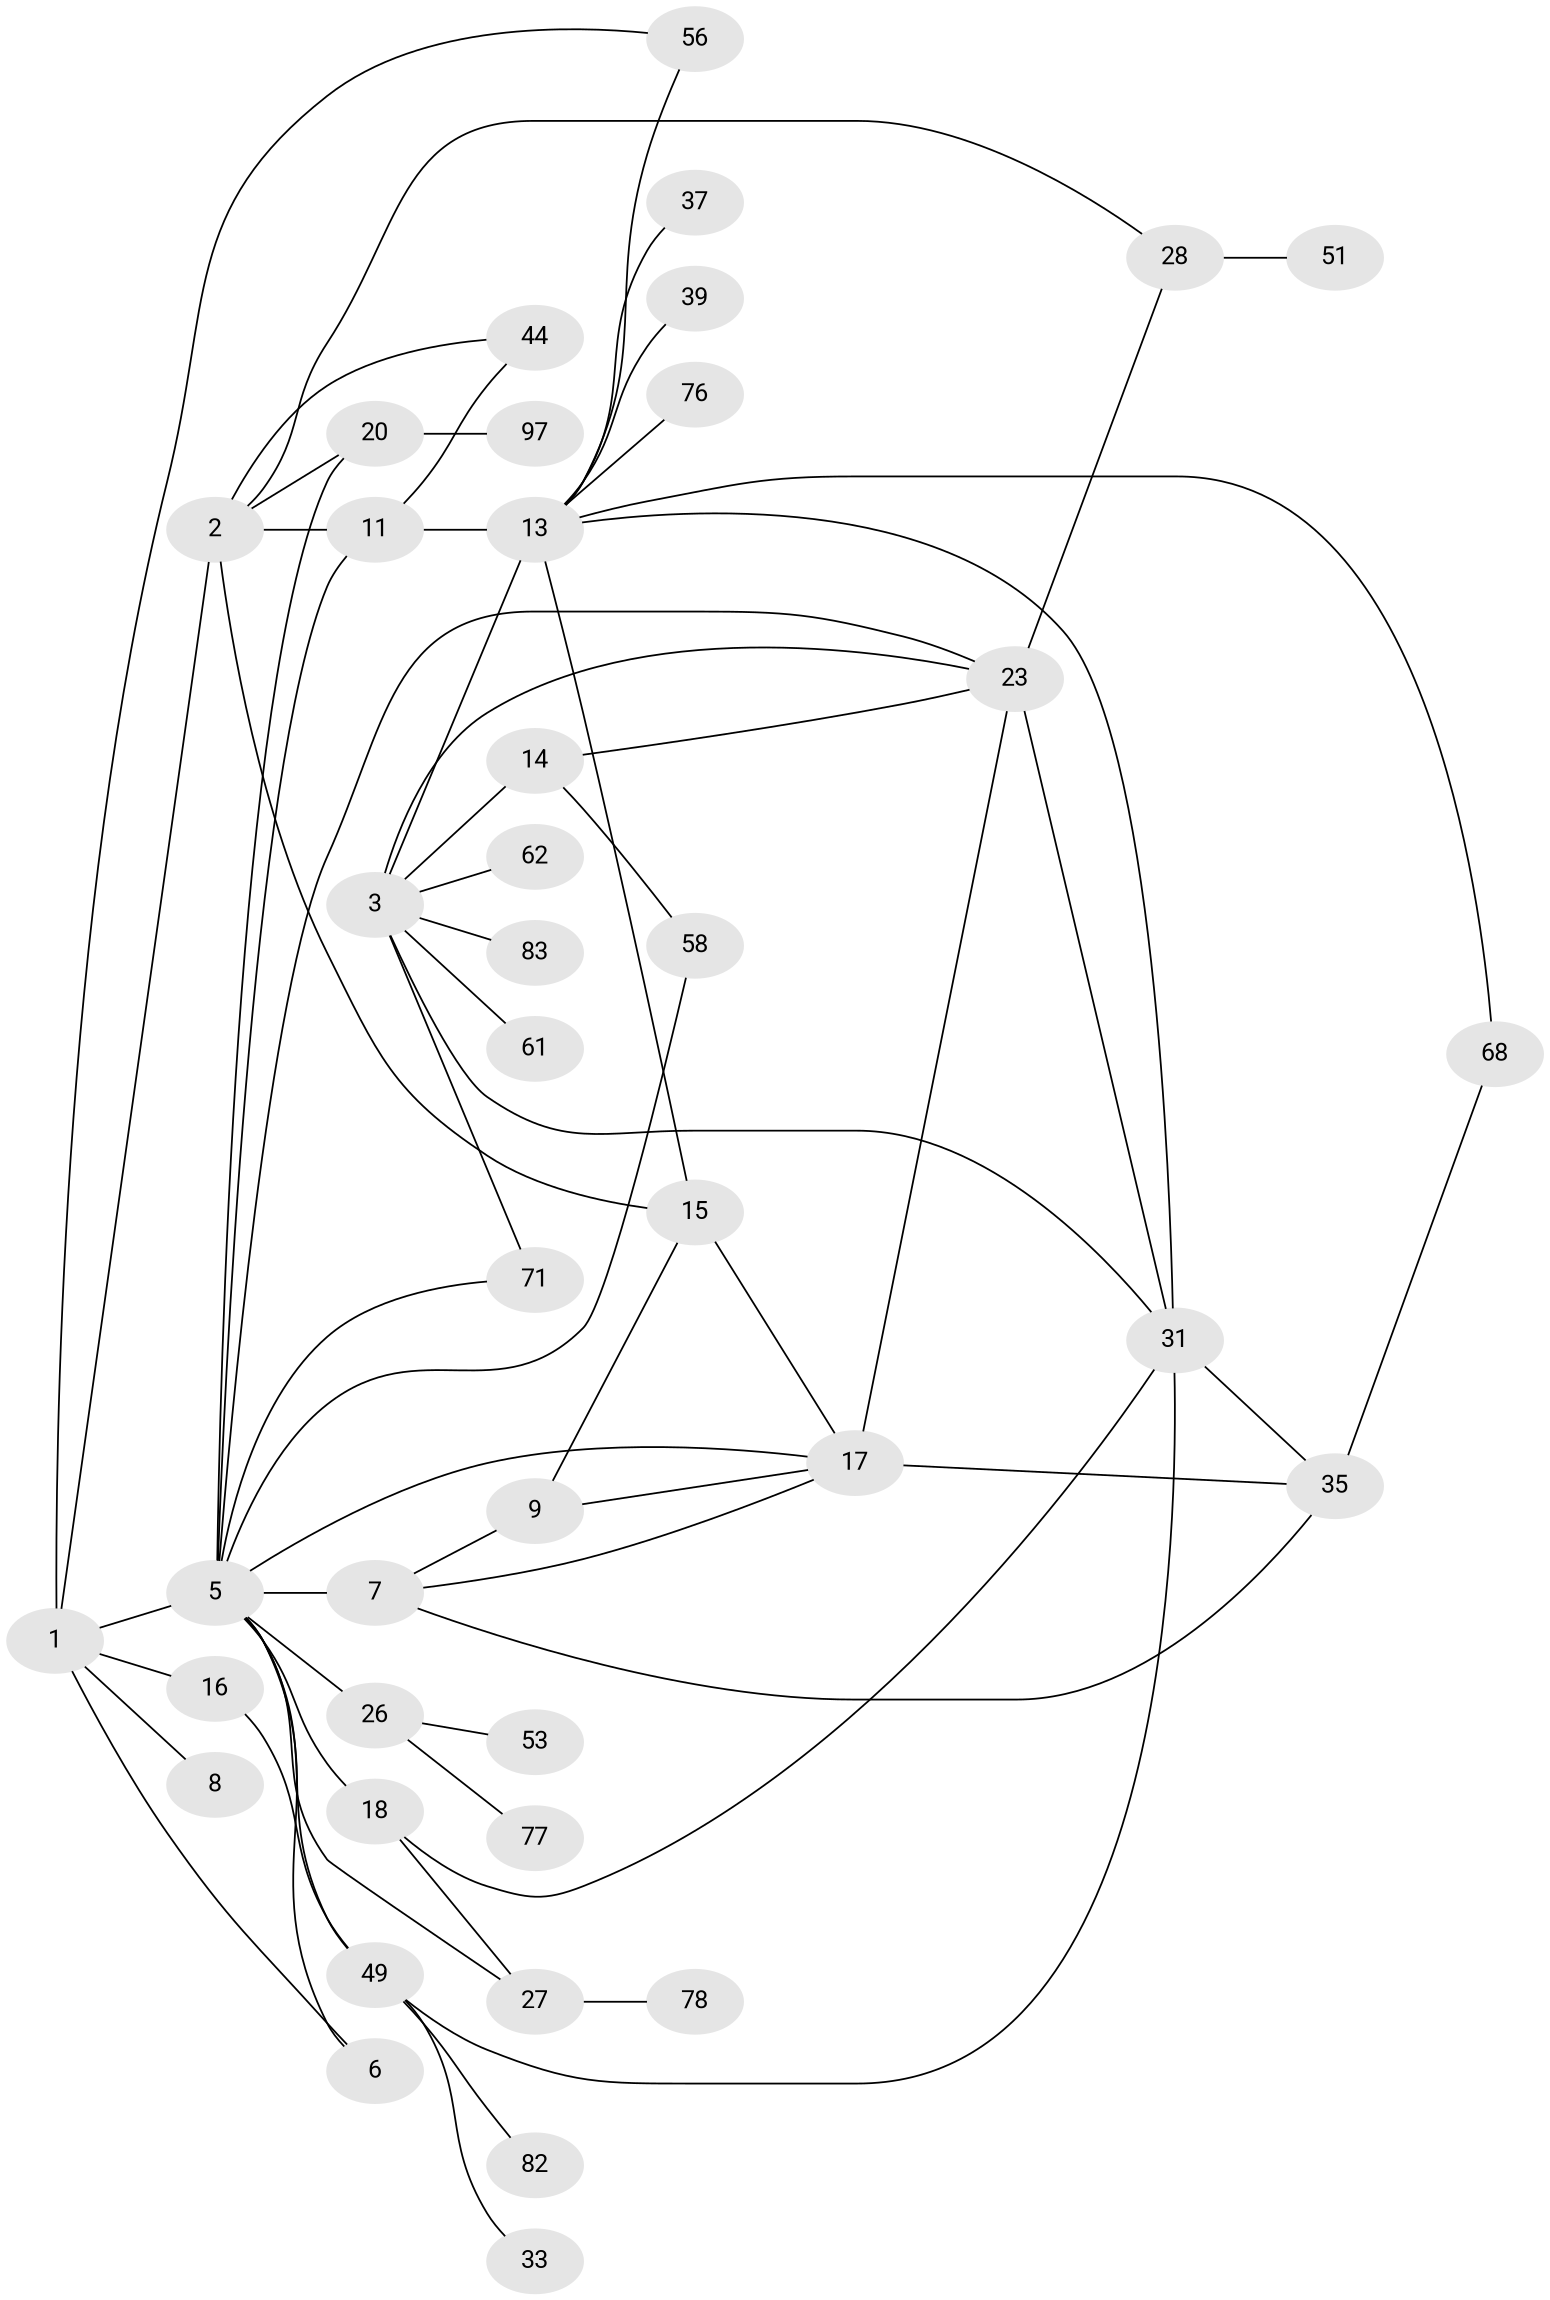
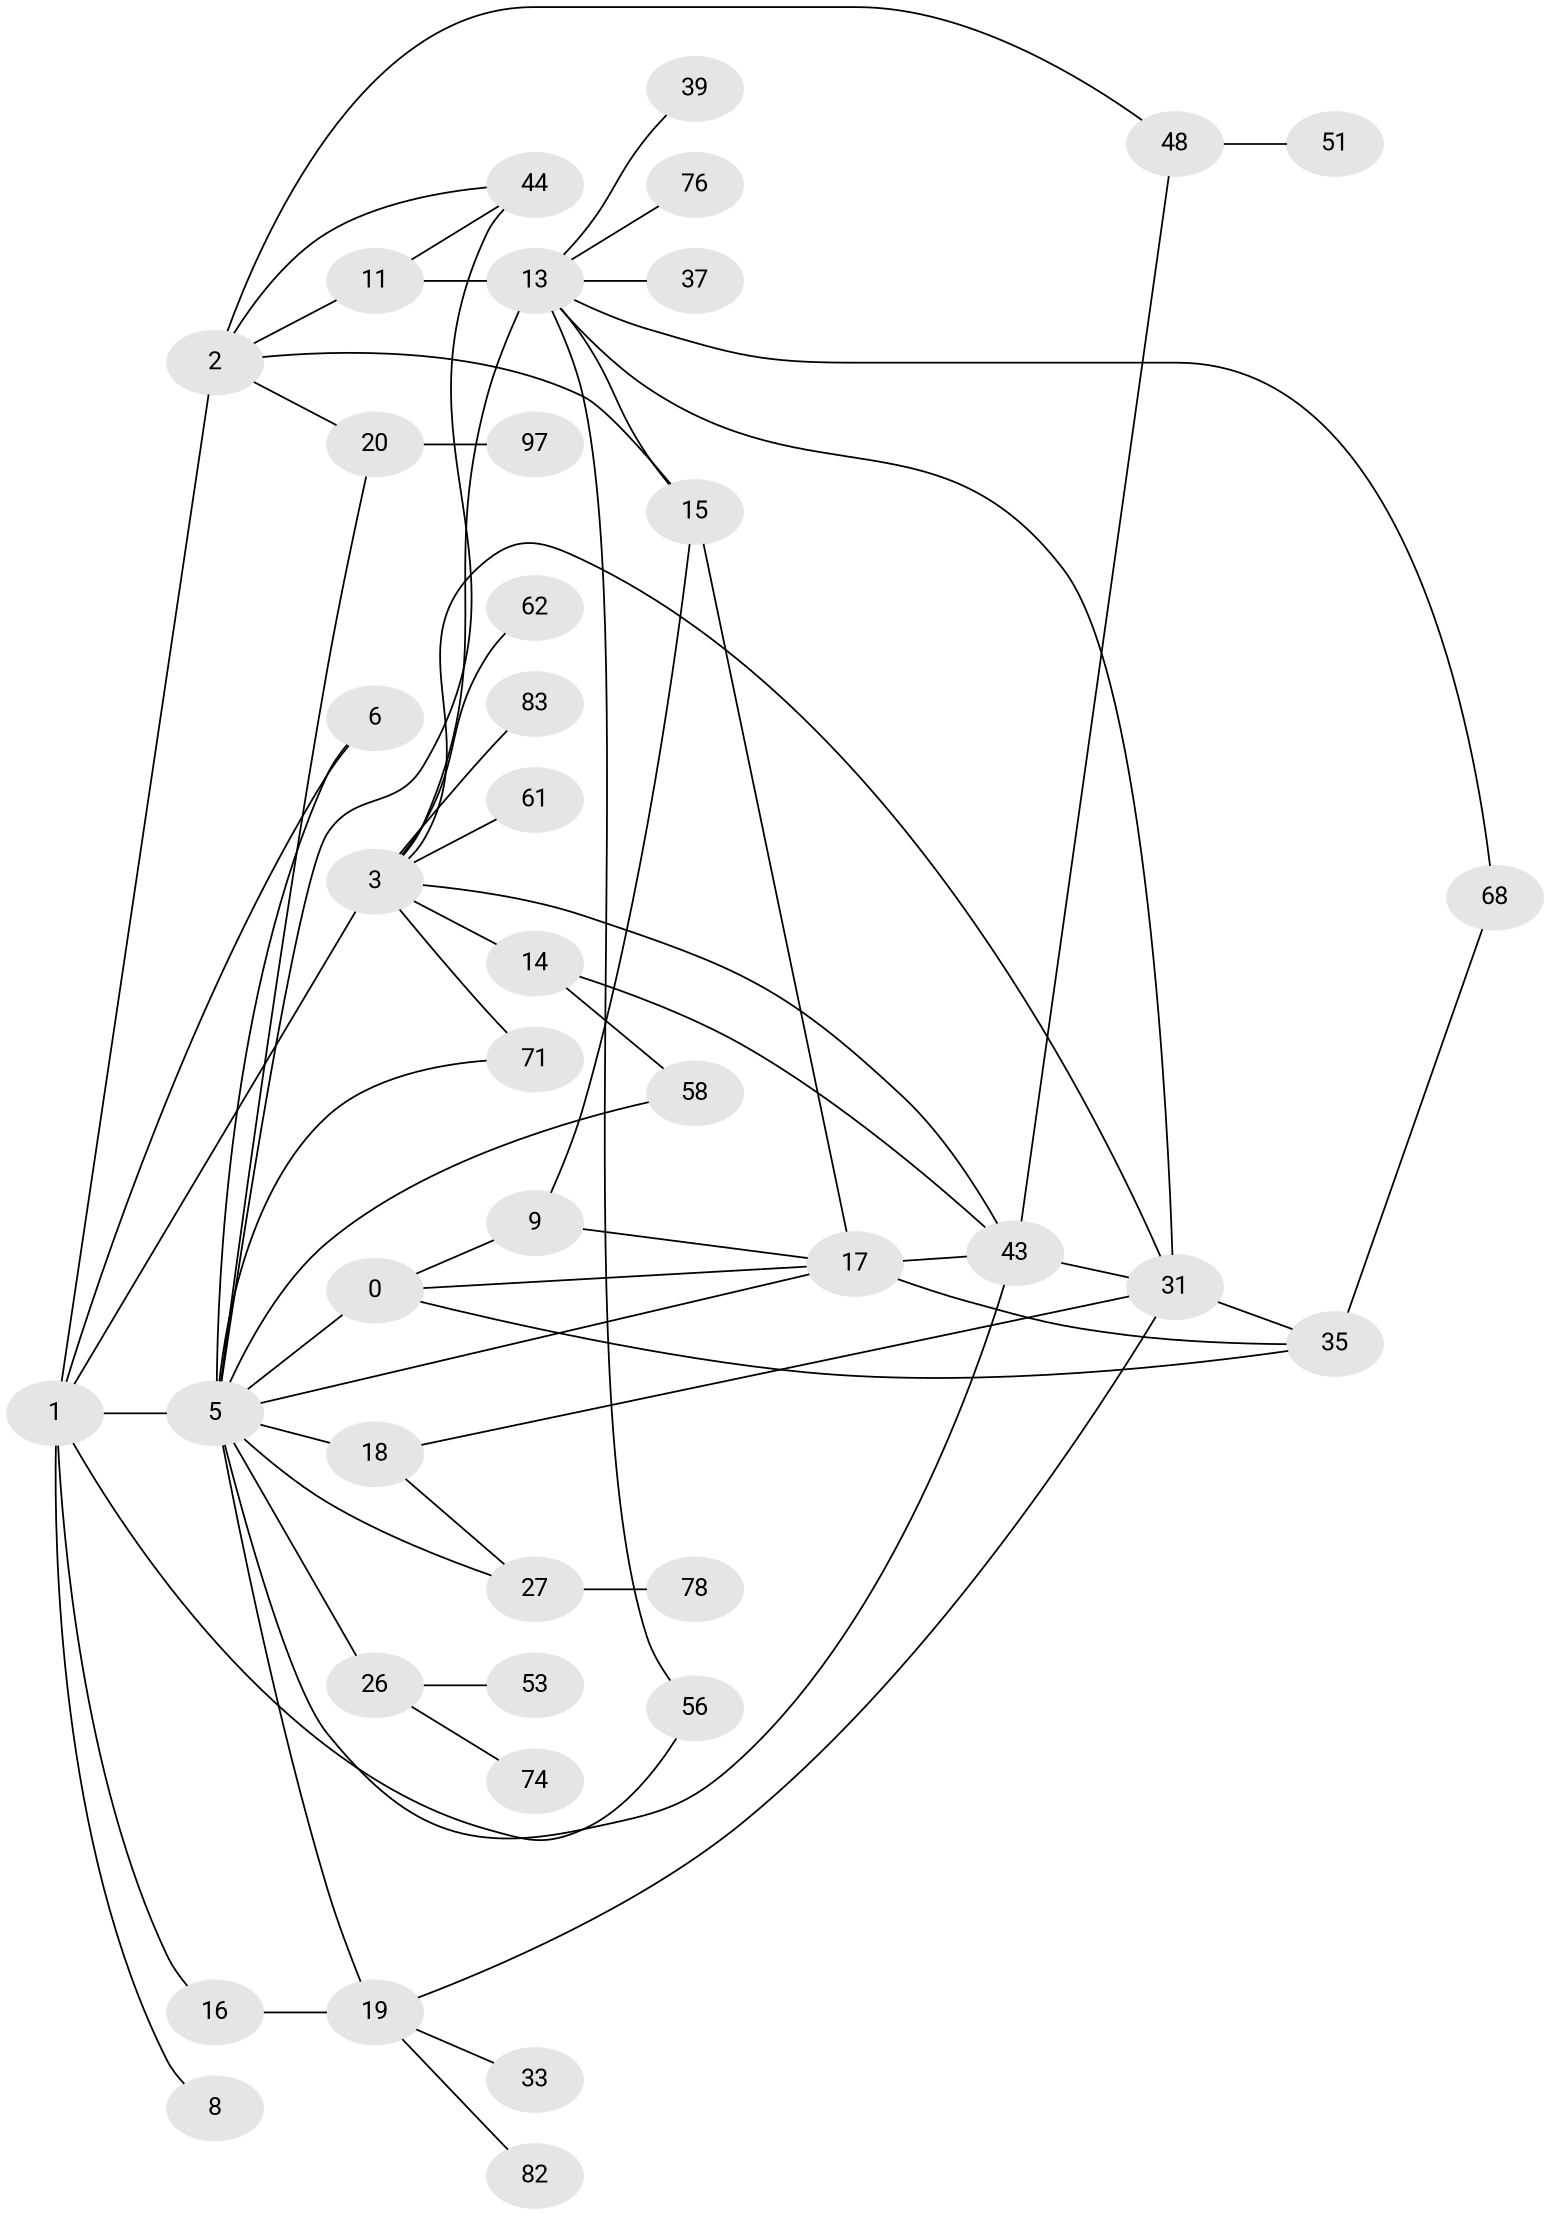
(1175, 258) -> (1175, 144)
(1015, 679) -> (1015, 1253)
(249, 1052) -> (385, 797)
none -> (215, 1148)
(375, 1593) -> (375, 1291)
(535, 1838) -> (535, 1781)
(375, 1975) -> (375, 2012)
